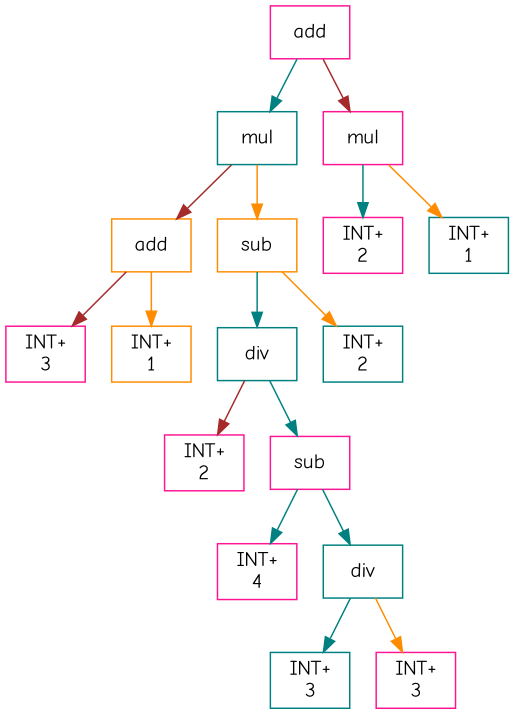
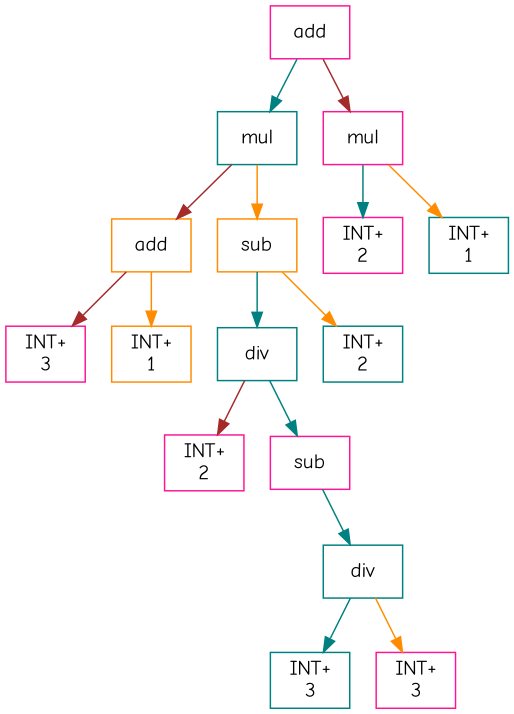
(257, 572) -> none
